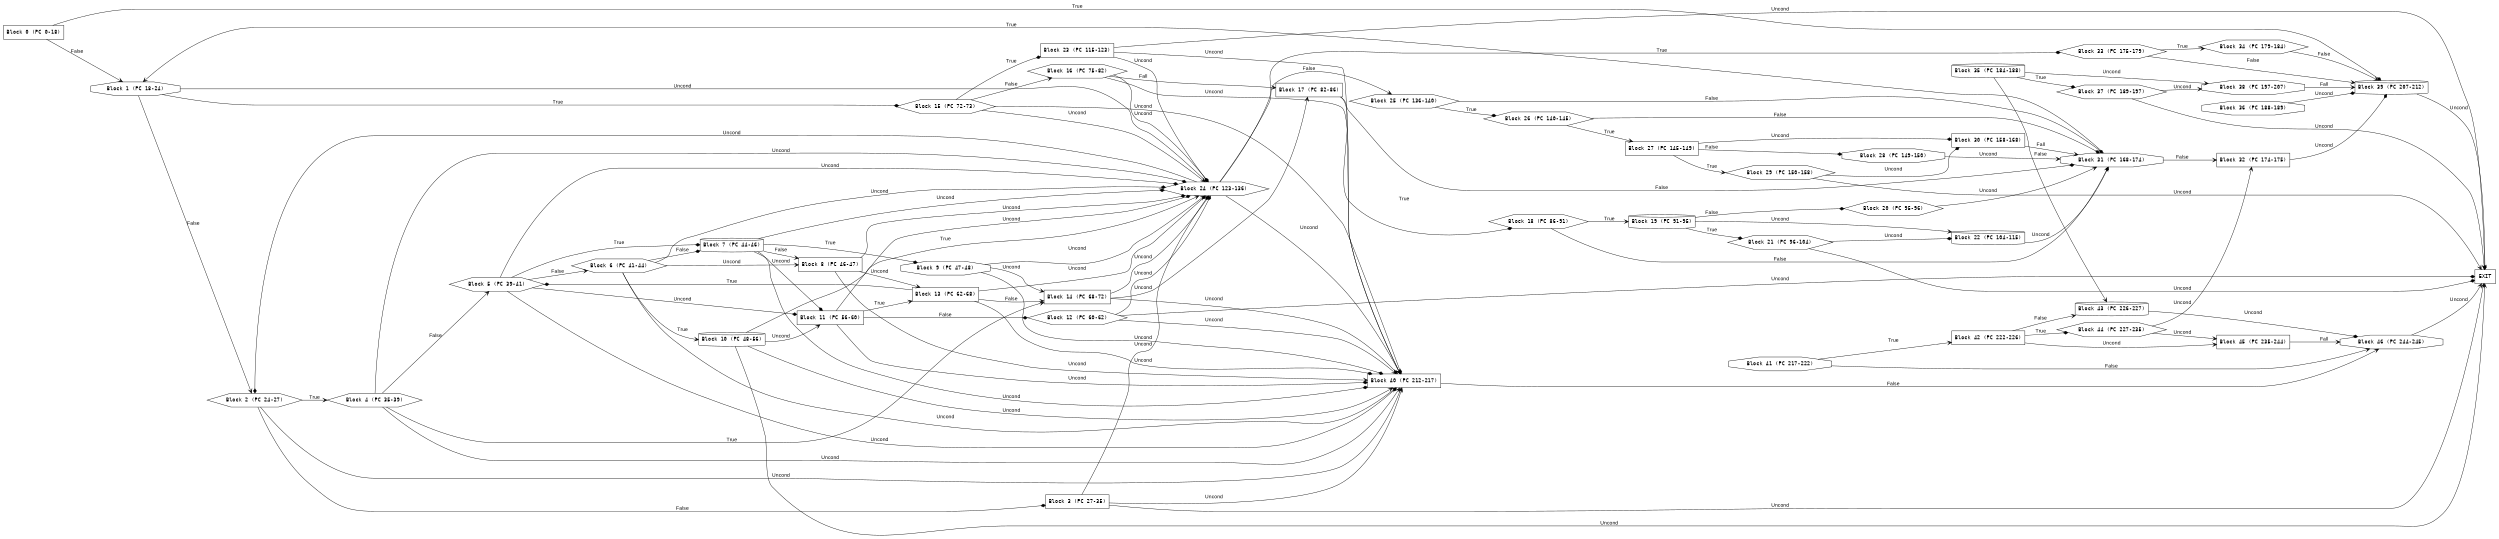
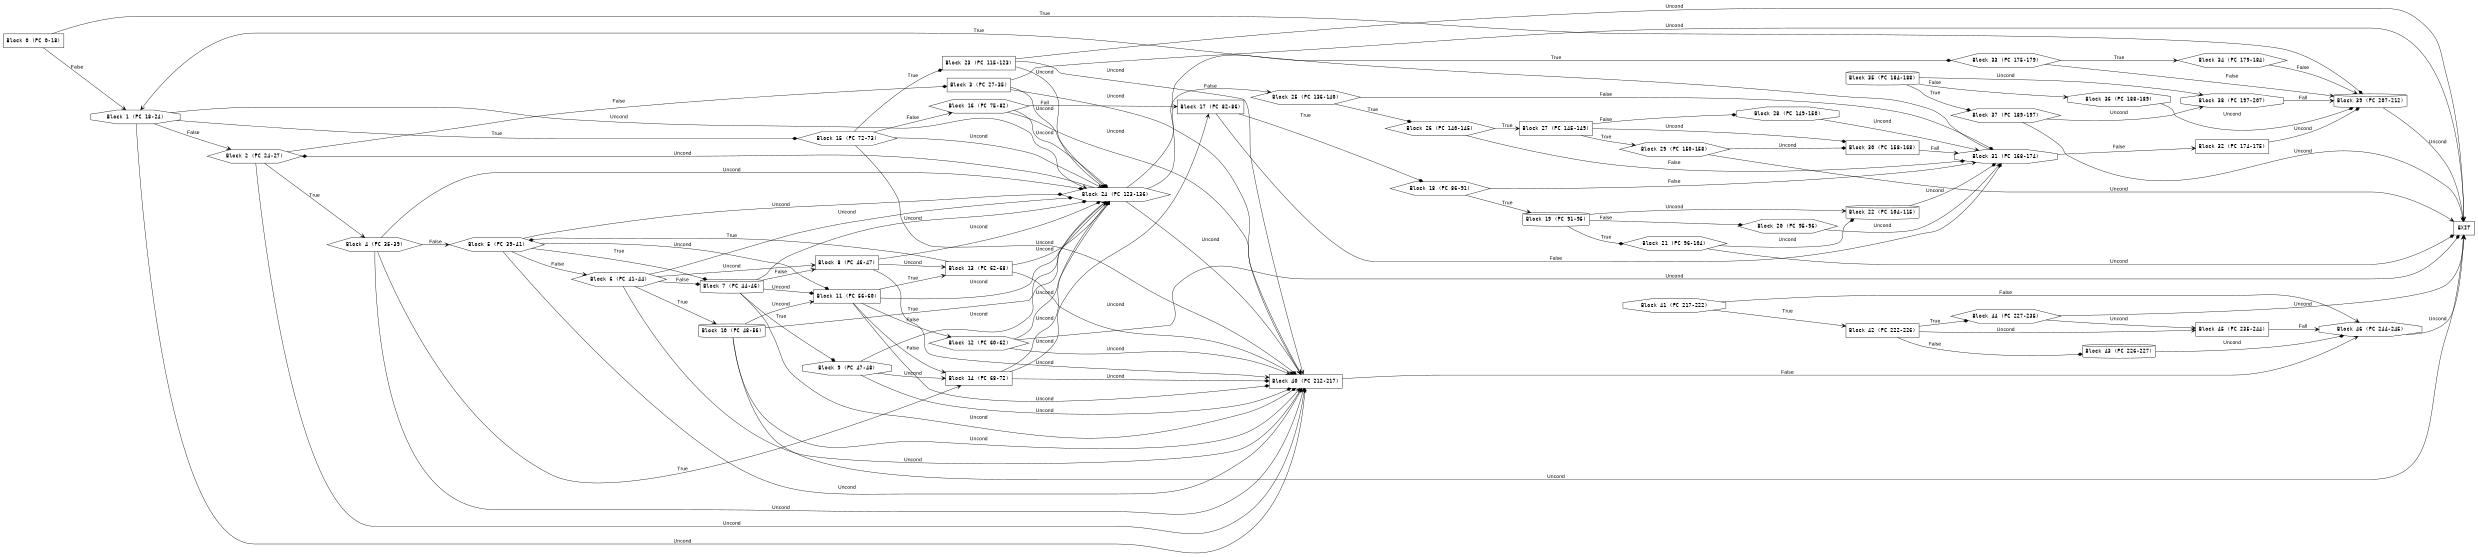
(2043, 184) -> (1991, 92)
(2220, 262) -> (2279, 309)
(1009, 302) -> (894, 342)
(943, 318) -> (904, 322)
(2042, 323) -> (1986, 354)
none -> (605, 544)
